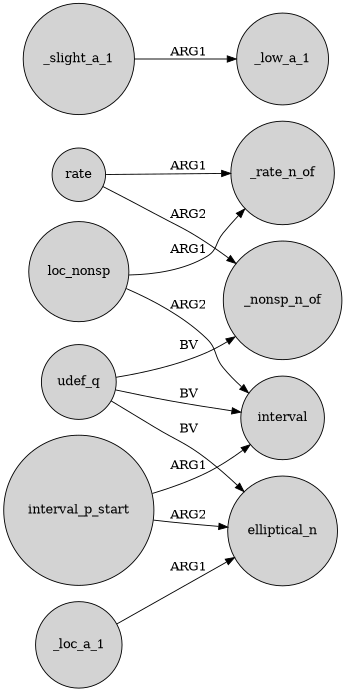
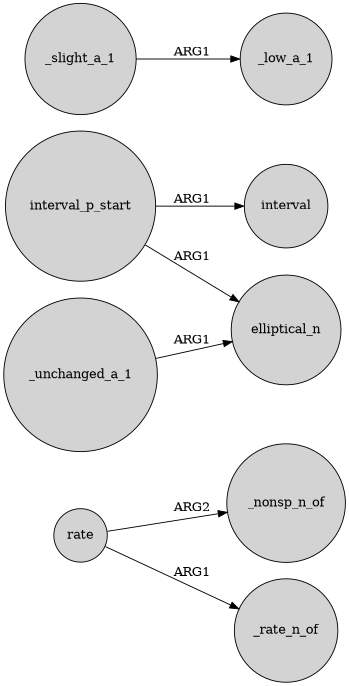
(79, 272) -> none
(79, 382) -> none
(189, 515) -> (192, 257)
(79, 645) -> (81, 375)
